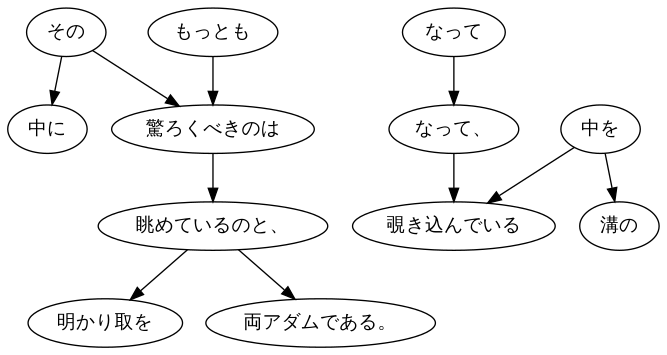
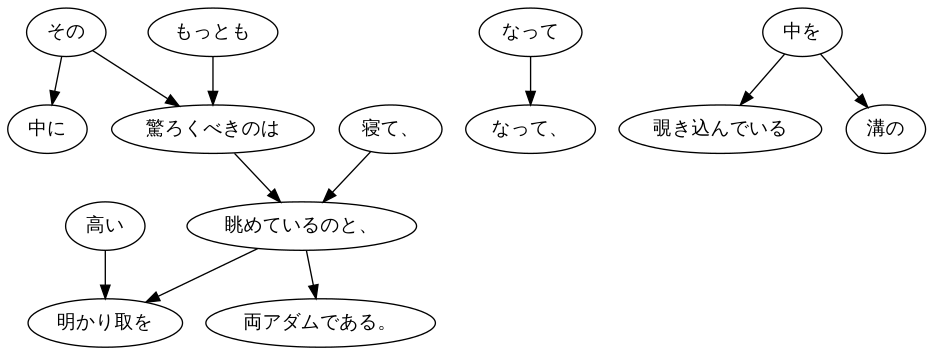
none -> (391, 129)
(454, 171) -> none
none -> (105, 226)
